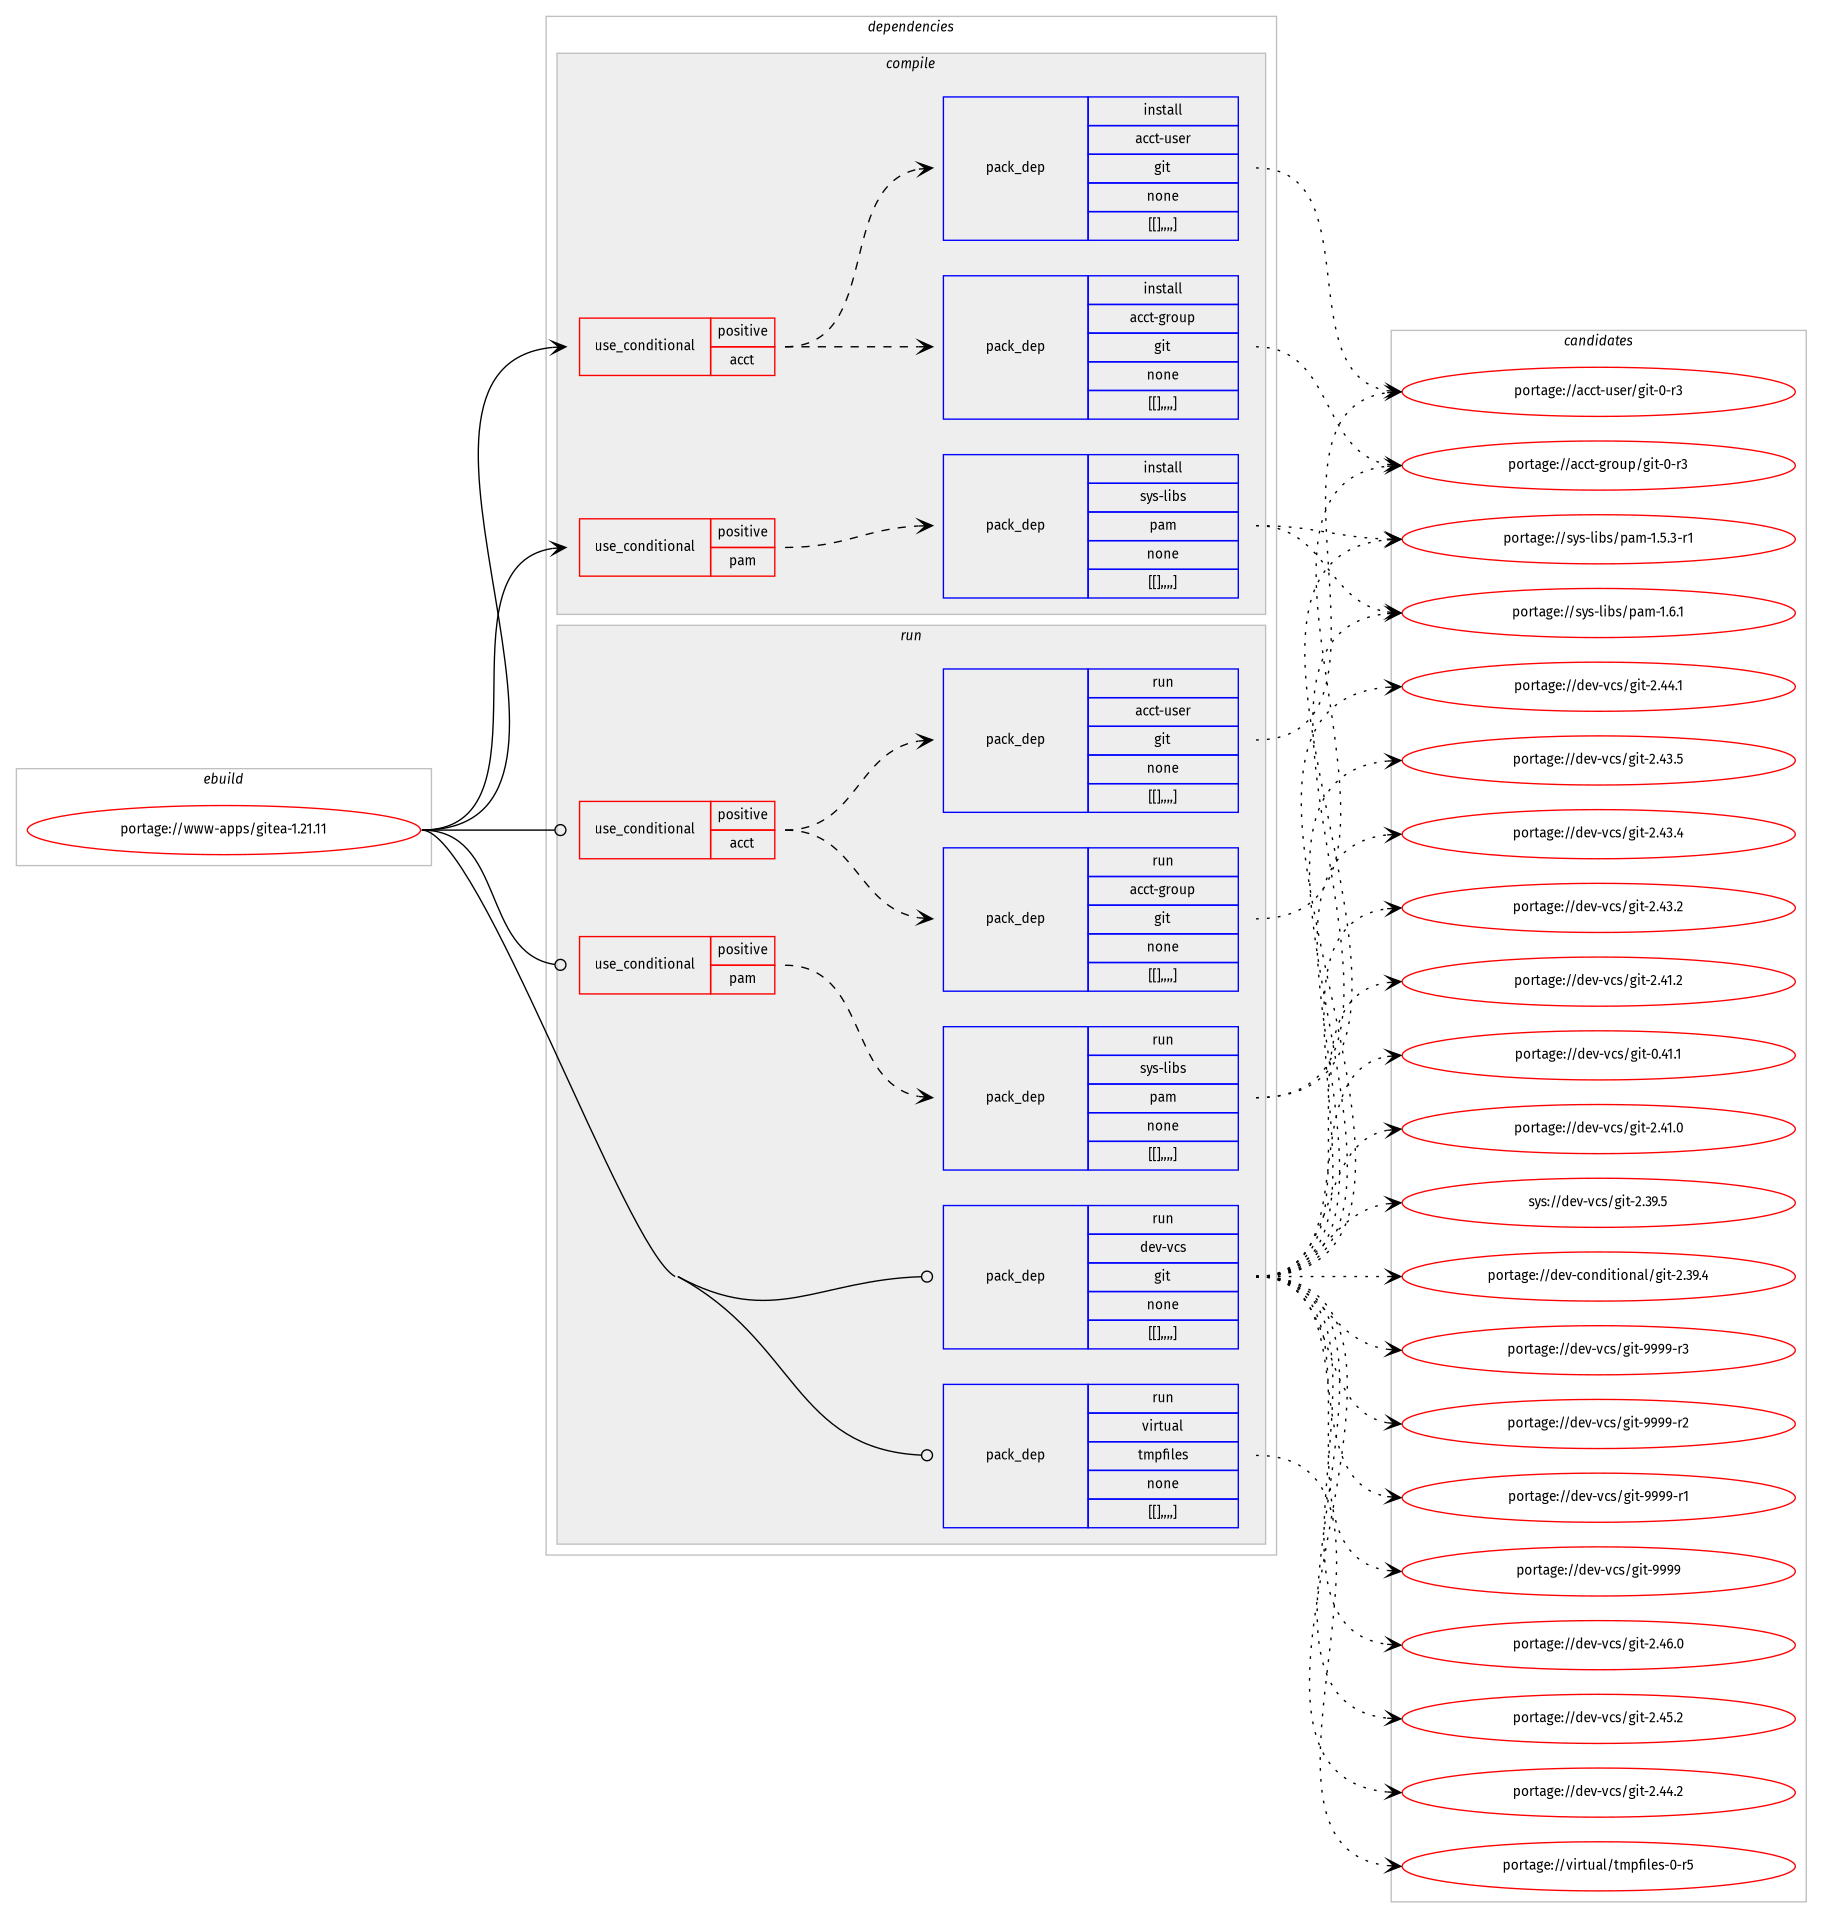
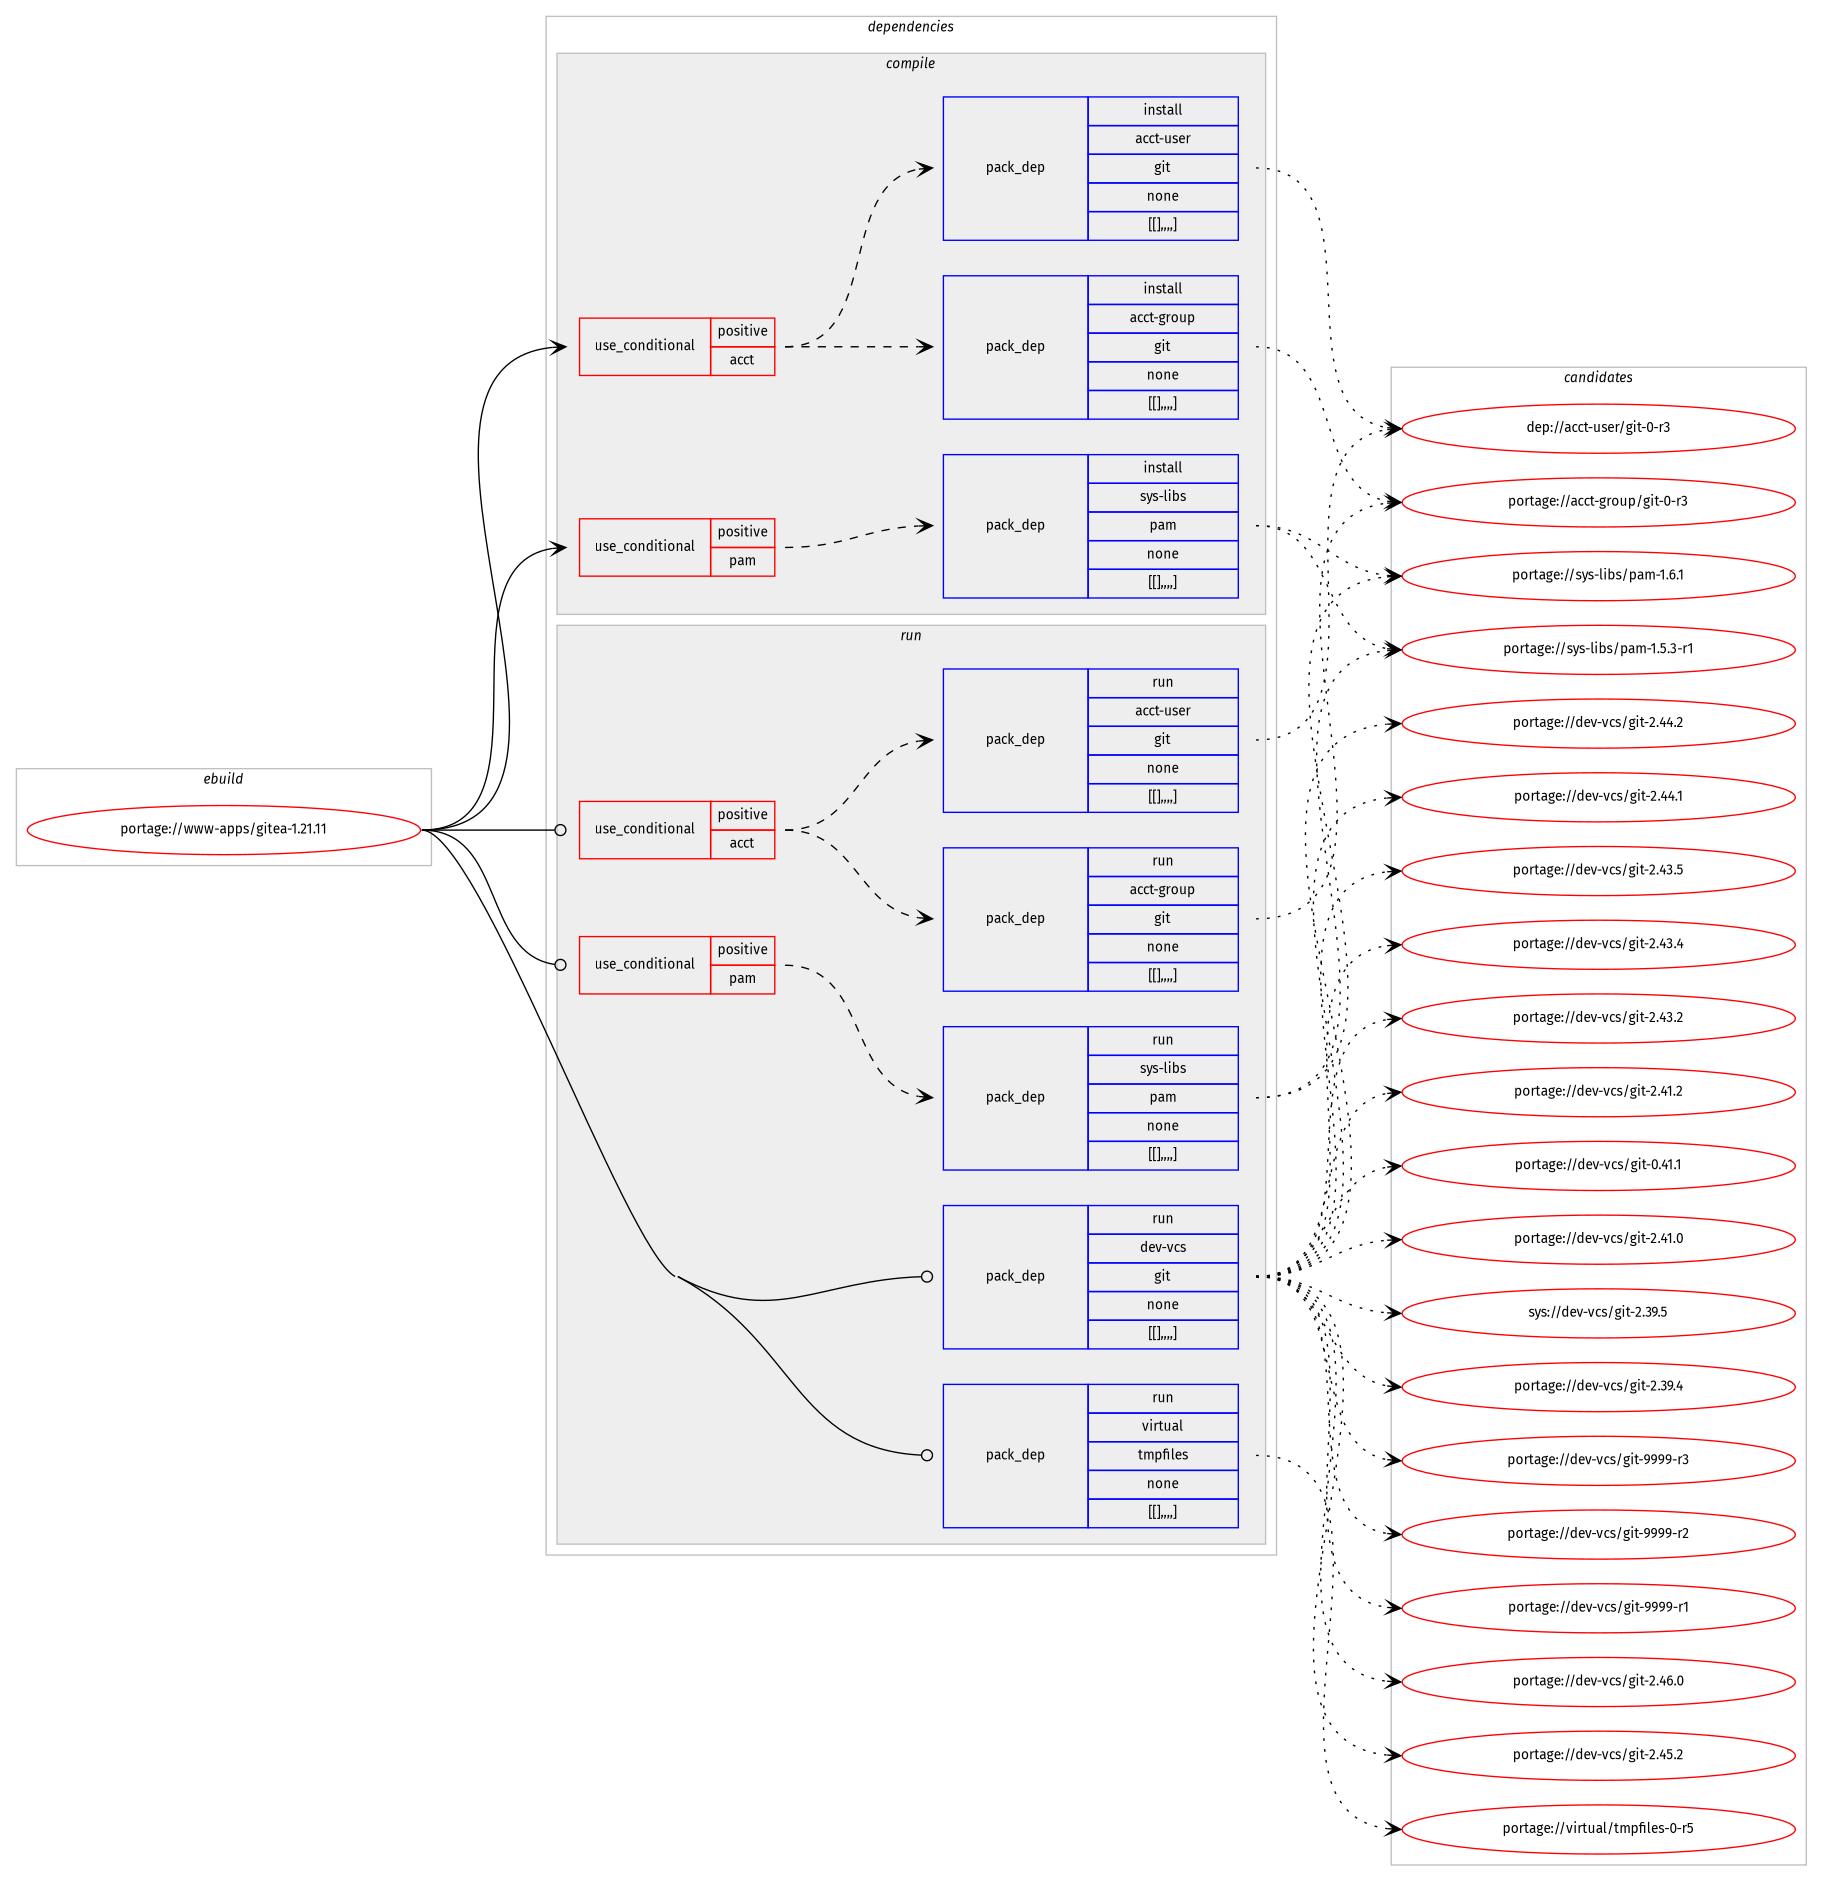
(1599, 392) -> (1599, 429)
(1599, 1277) -> (1599, 1387)
(1599, 1571) -> none
